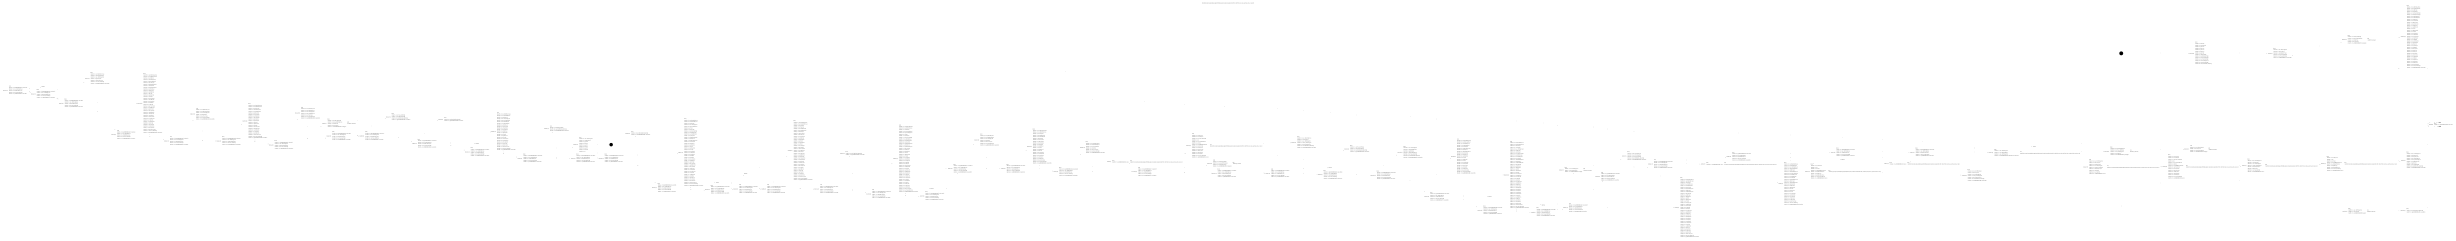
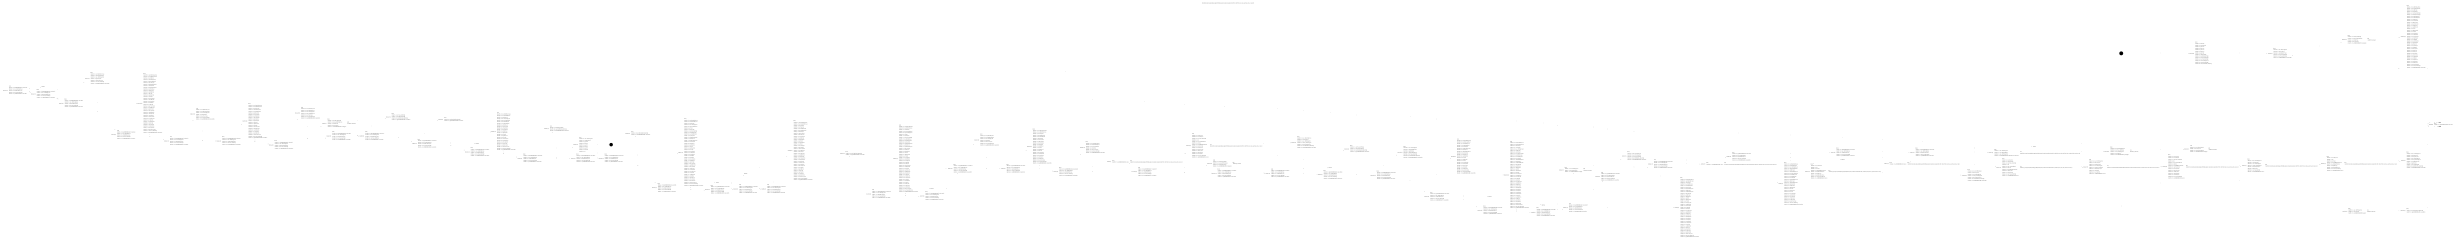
none -> (2034, 167)
(826, 189) -> none
